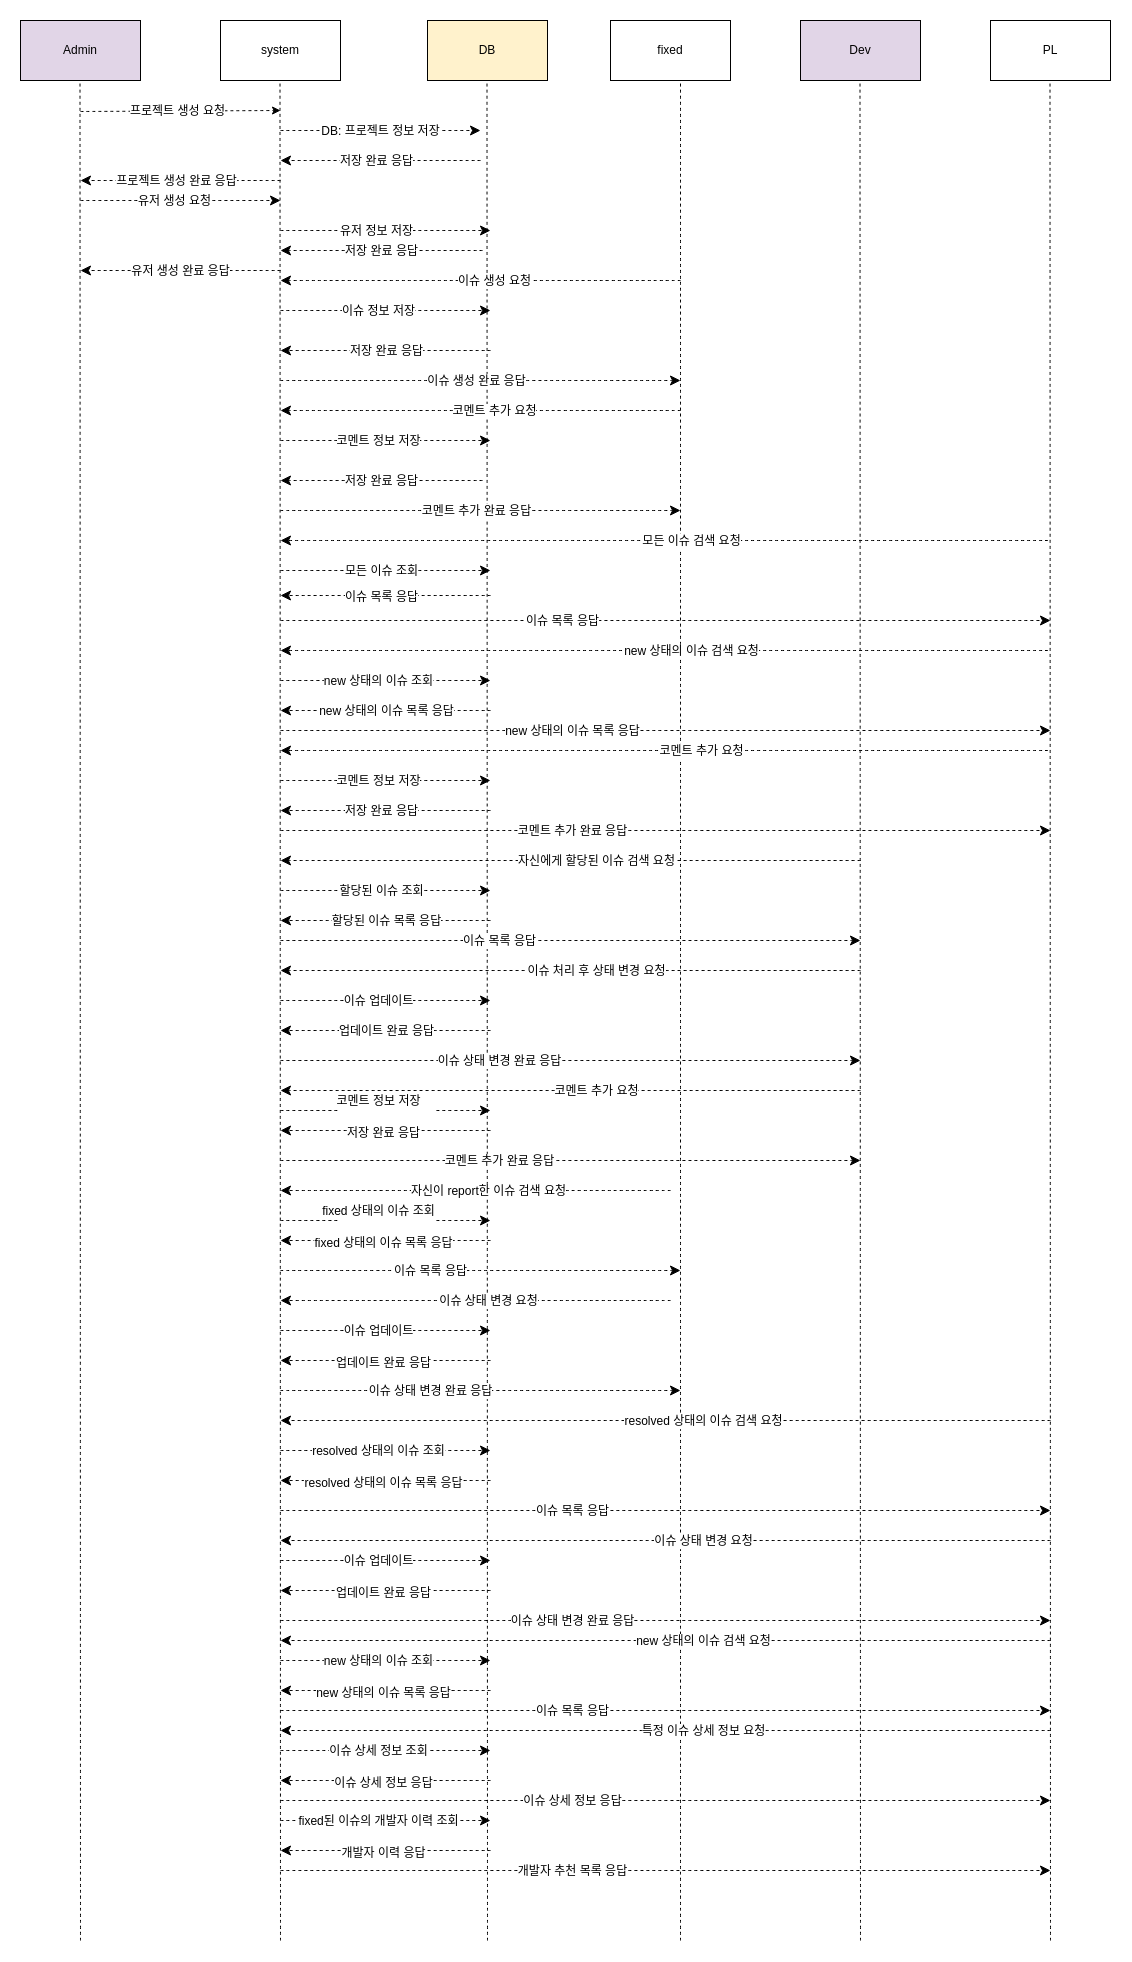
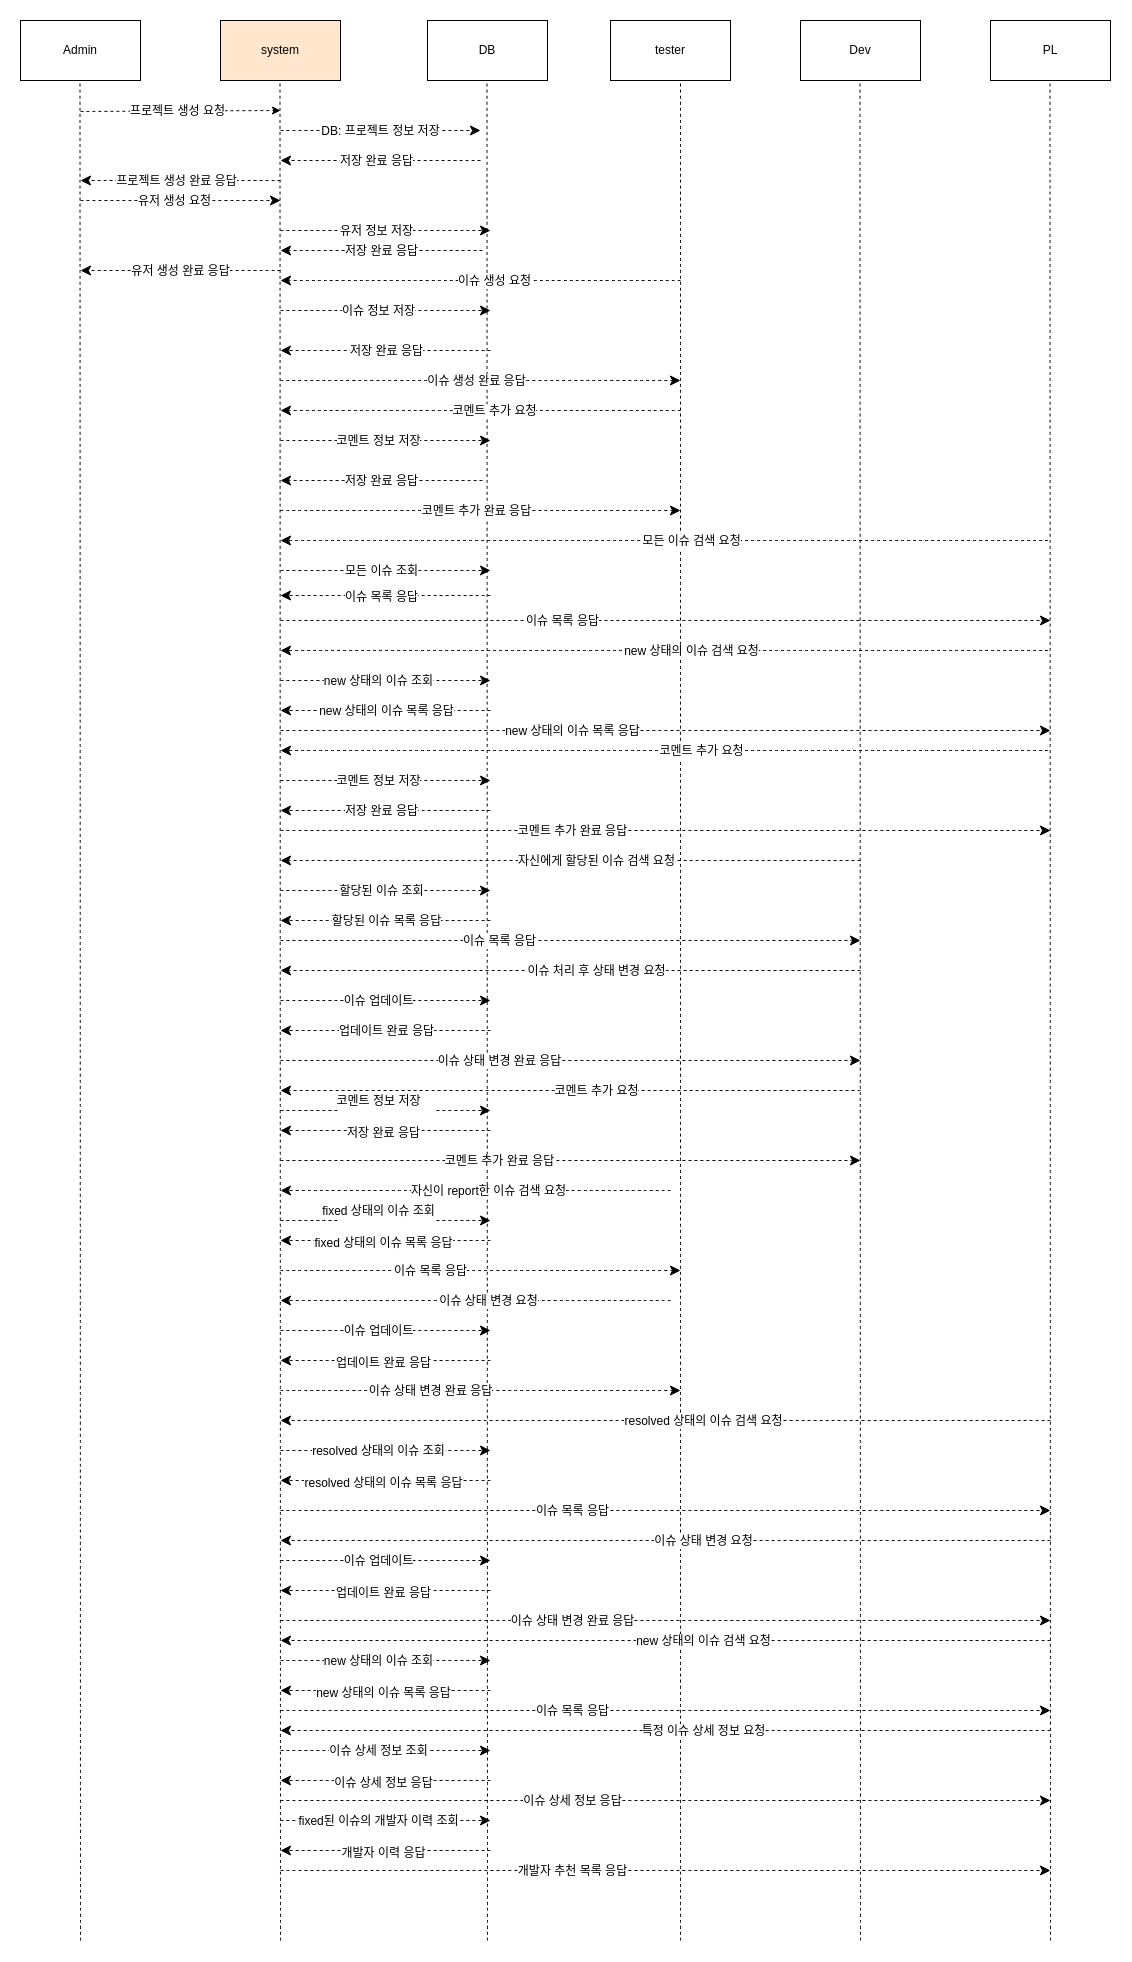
(81, 51) -> (81, 51)
(281, 51) -> (281, 51)
(488, 51) -> (488, 51)
(671, 51) -> (671, 51)
(861, 51) -> (861, 51)
